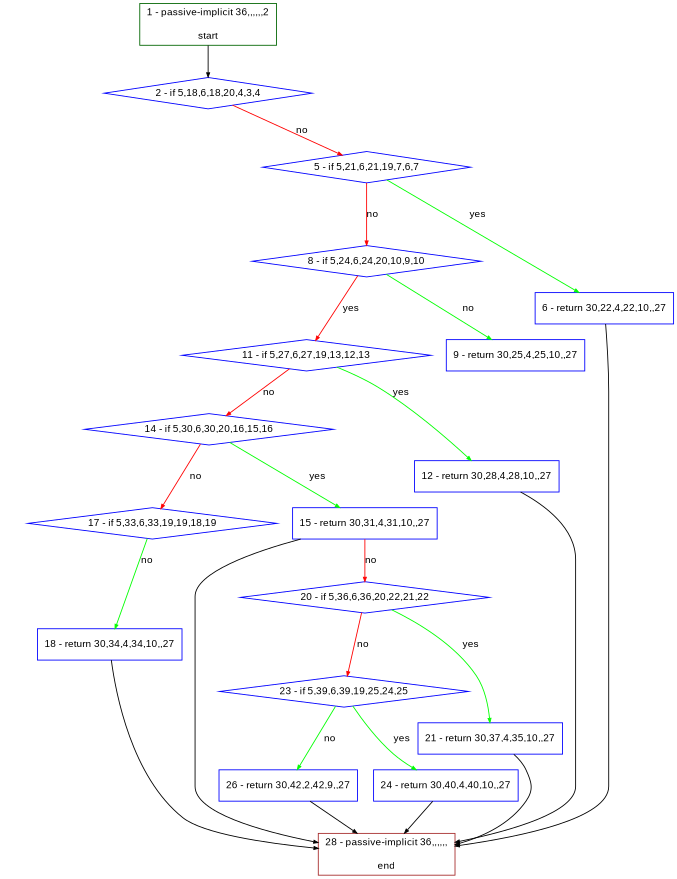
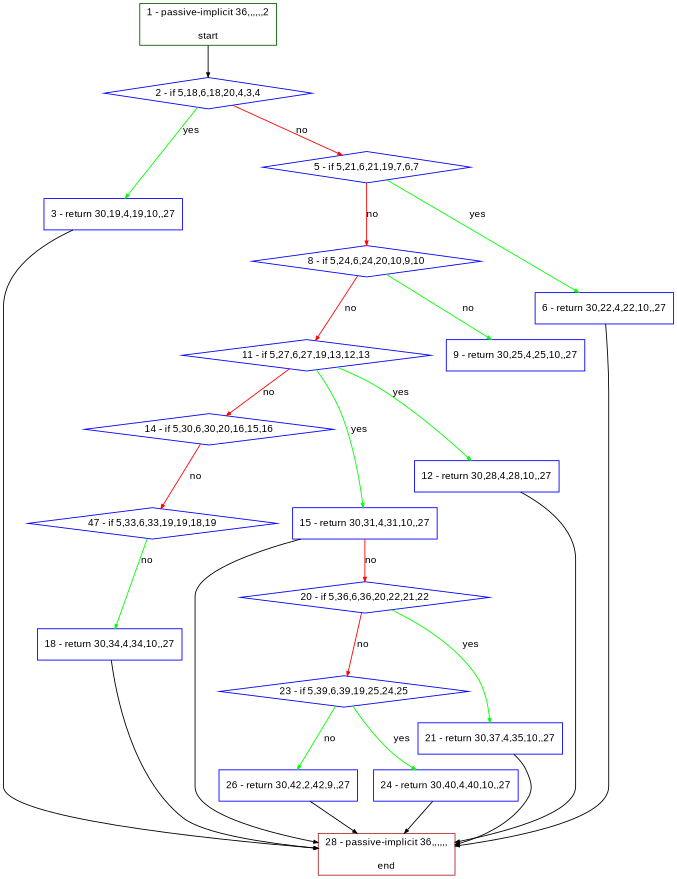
none -> (113, 214)
(351, 308) -> (351, 308)
(283, 474) -> (348, 433)
(152, 523) -> (152, 523)
